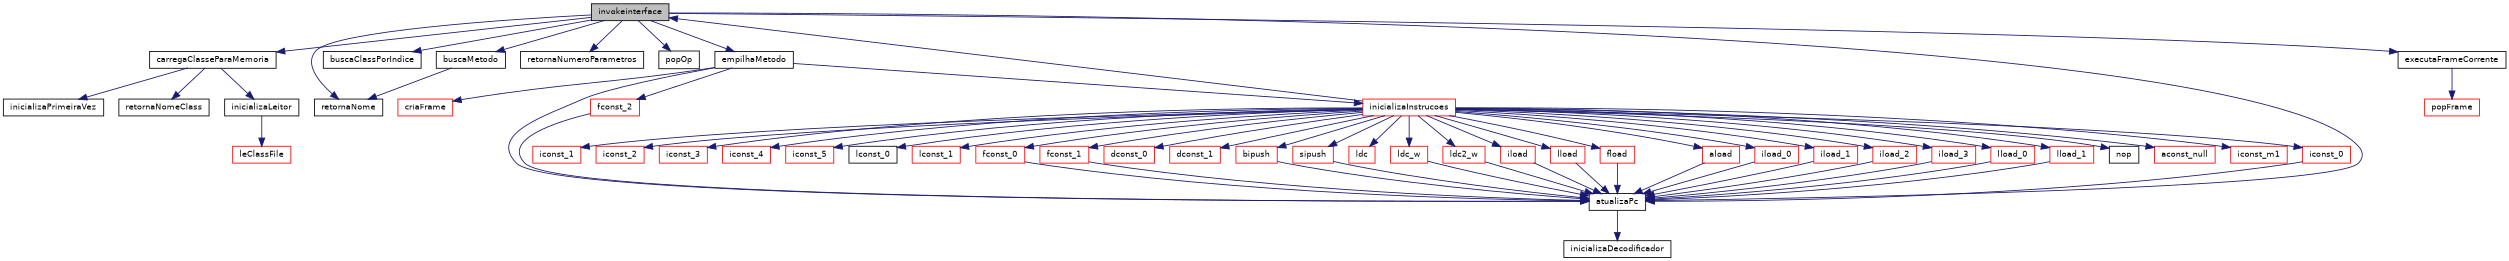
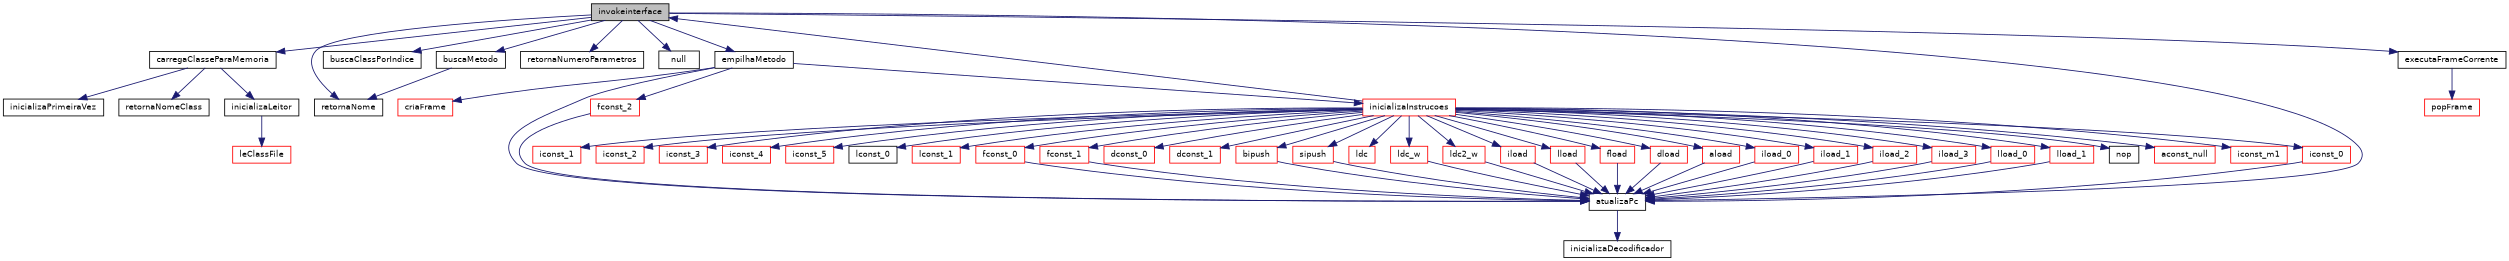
(679, 60) -> (679, 60)
none -> (1669, 155)
